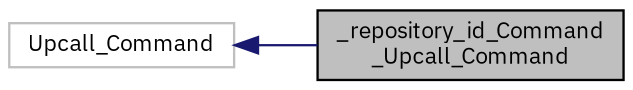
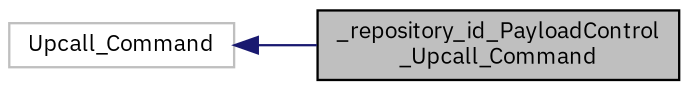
(471, 45) -> (498, 45)
